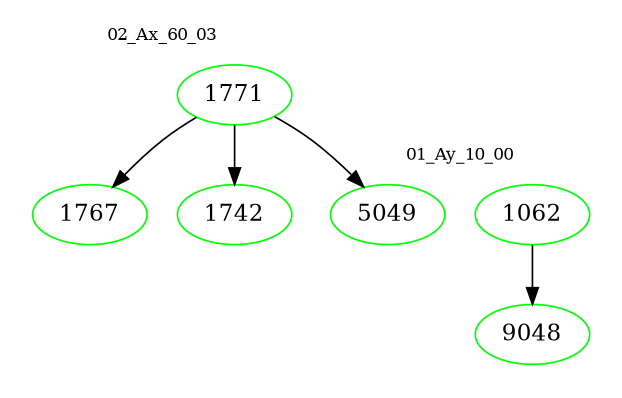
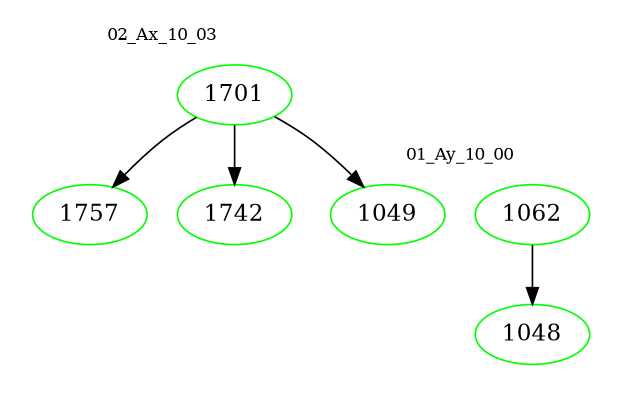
(162, 36) -> (162, 36)
(235, 95) -> (235, 95)
(90, 215) -> (90, 215)
(388, 215) -> (388, 215)
(532, 334) -> (532, 334)
